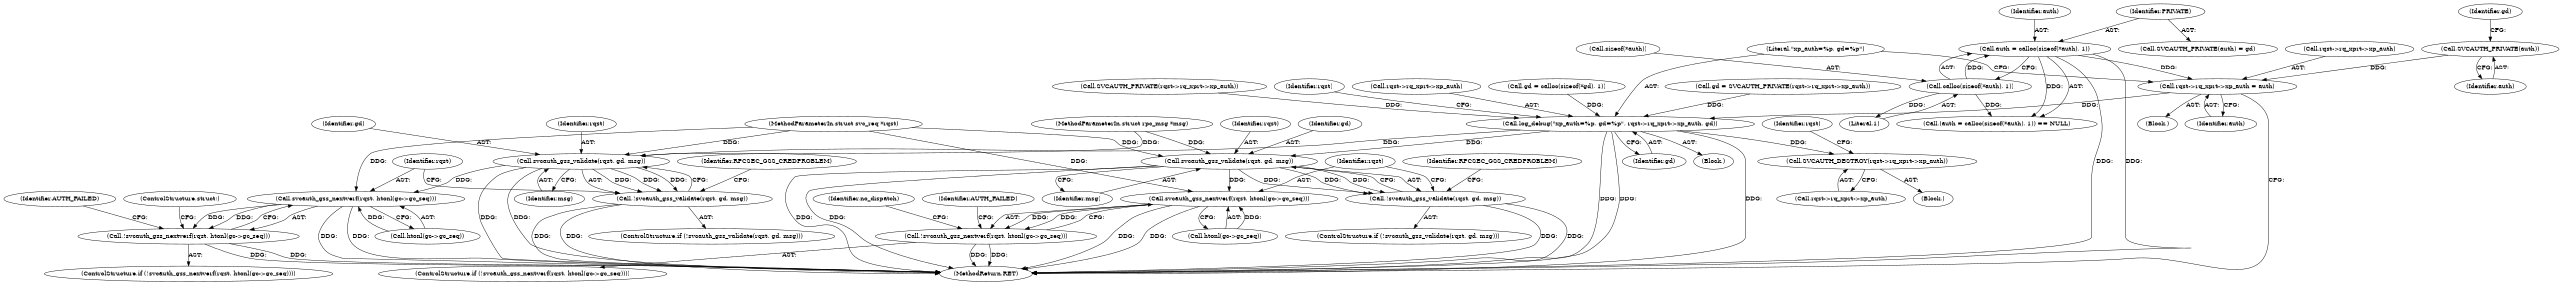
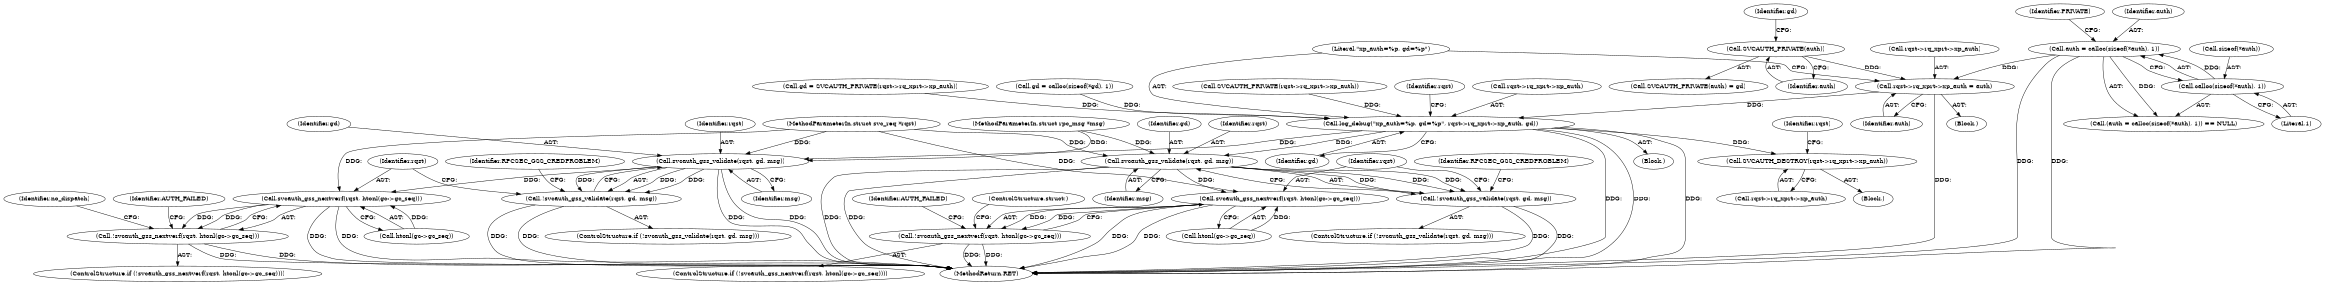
(2178, 29) -> (1734, 67)
(2114, 30) -> (2093, 30)
(1918, 105) -> (2266, 105)
(1995, 105) -> (2205, 105)
(2277, 180) -> (1944, 180)
